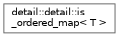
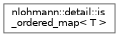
(59, 18) -> (59, 18)
